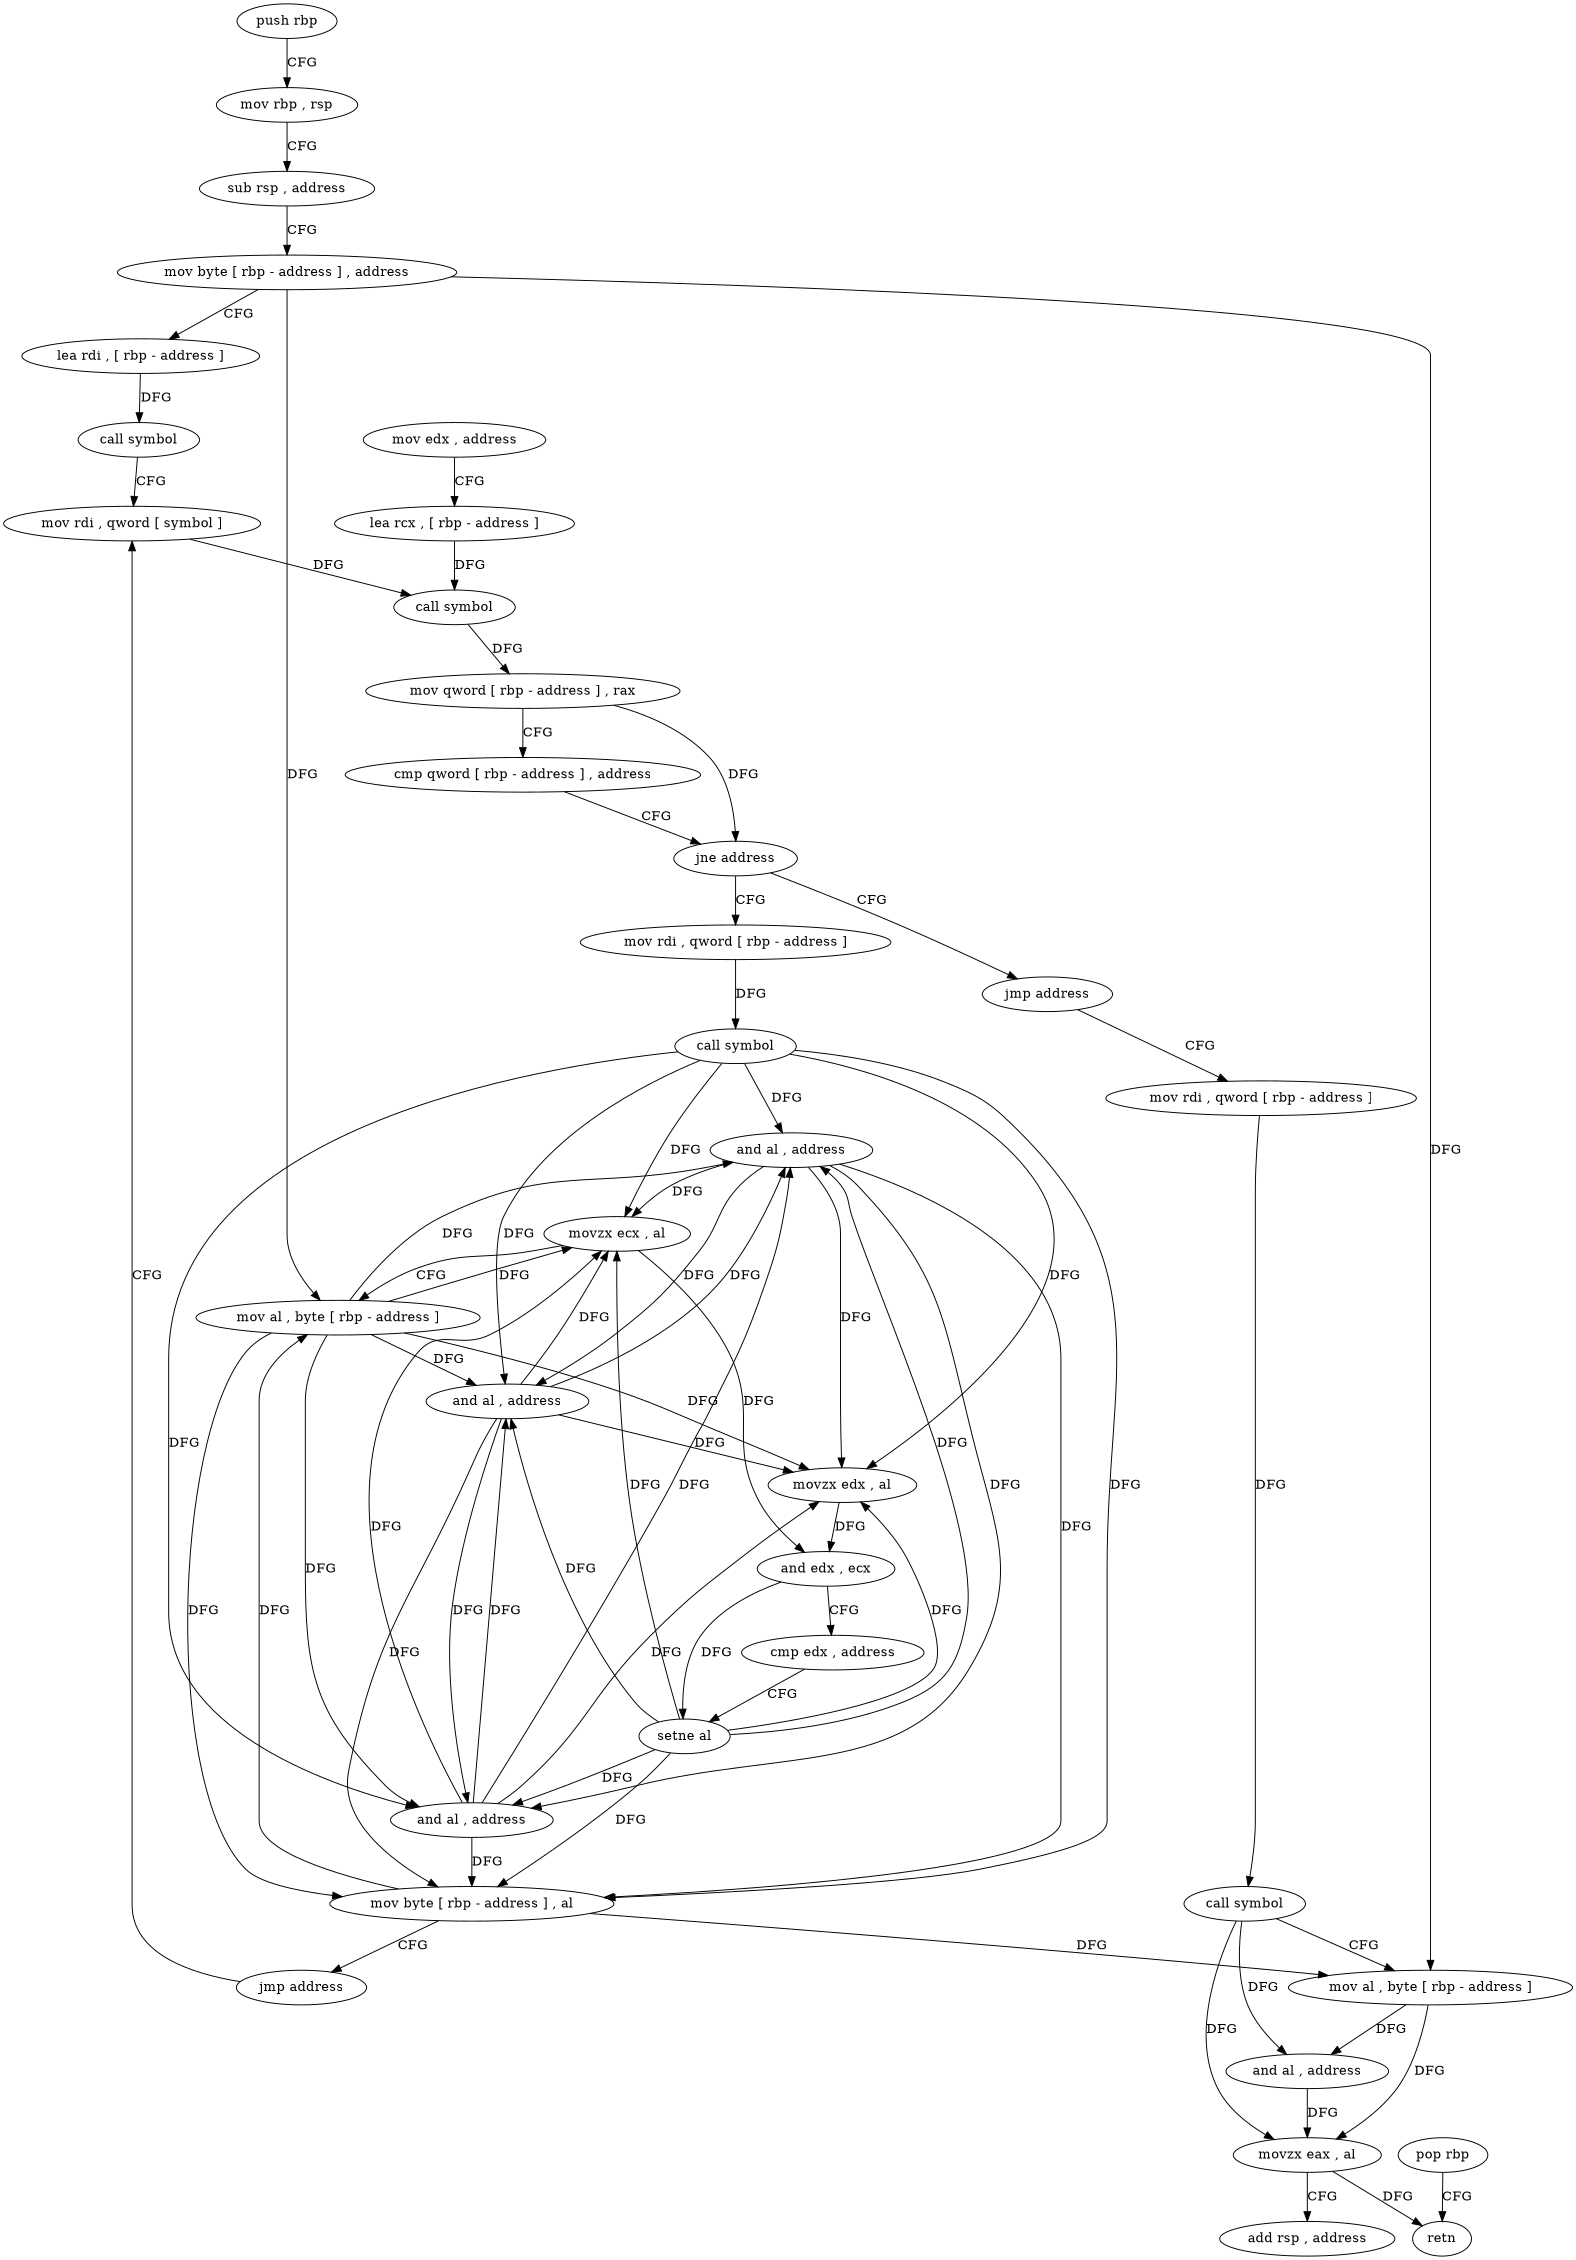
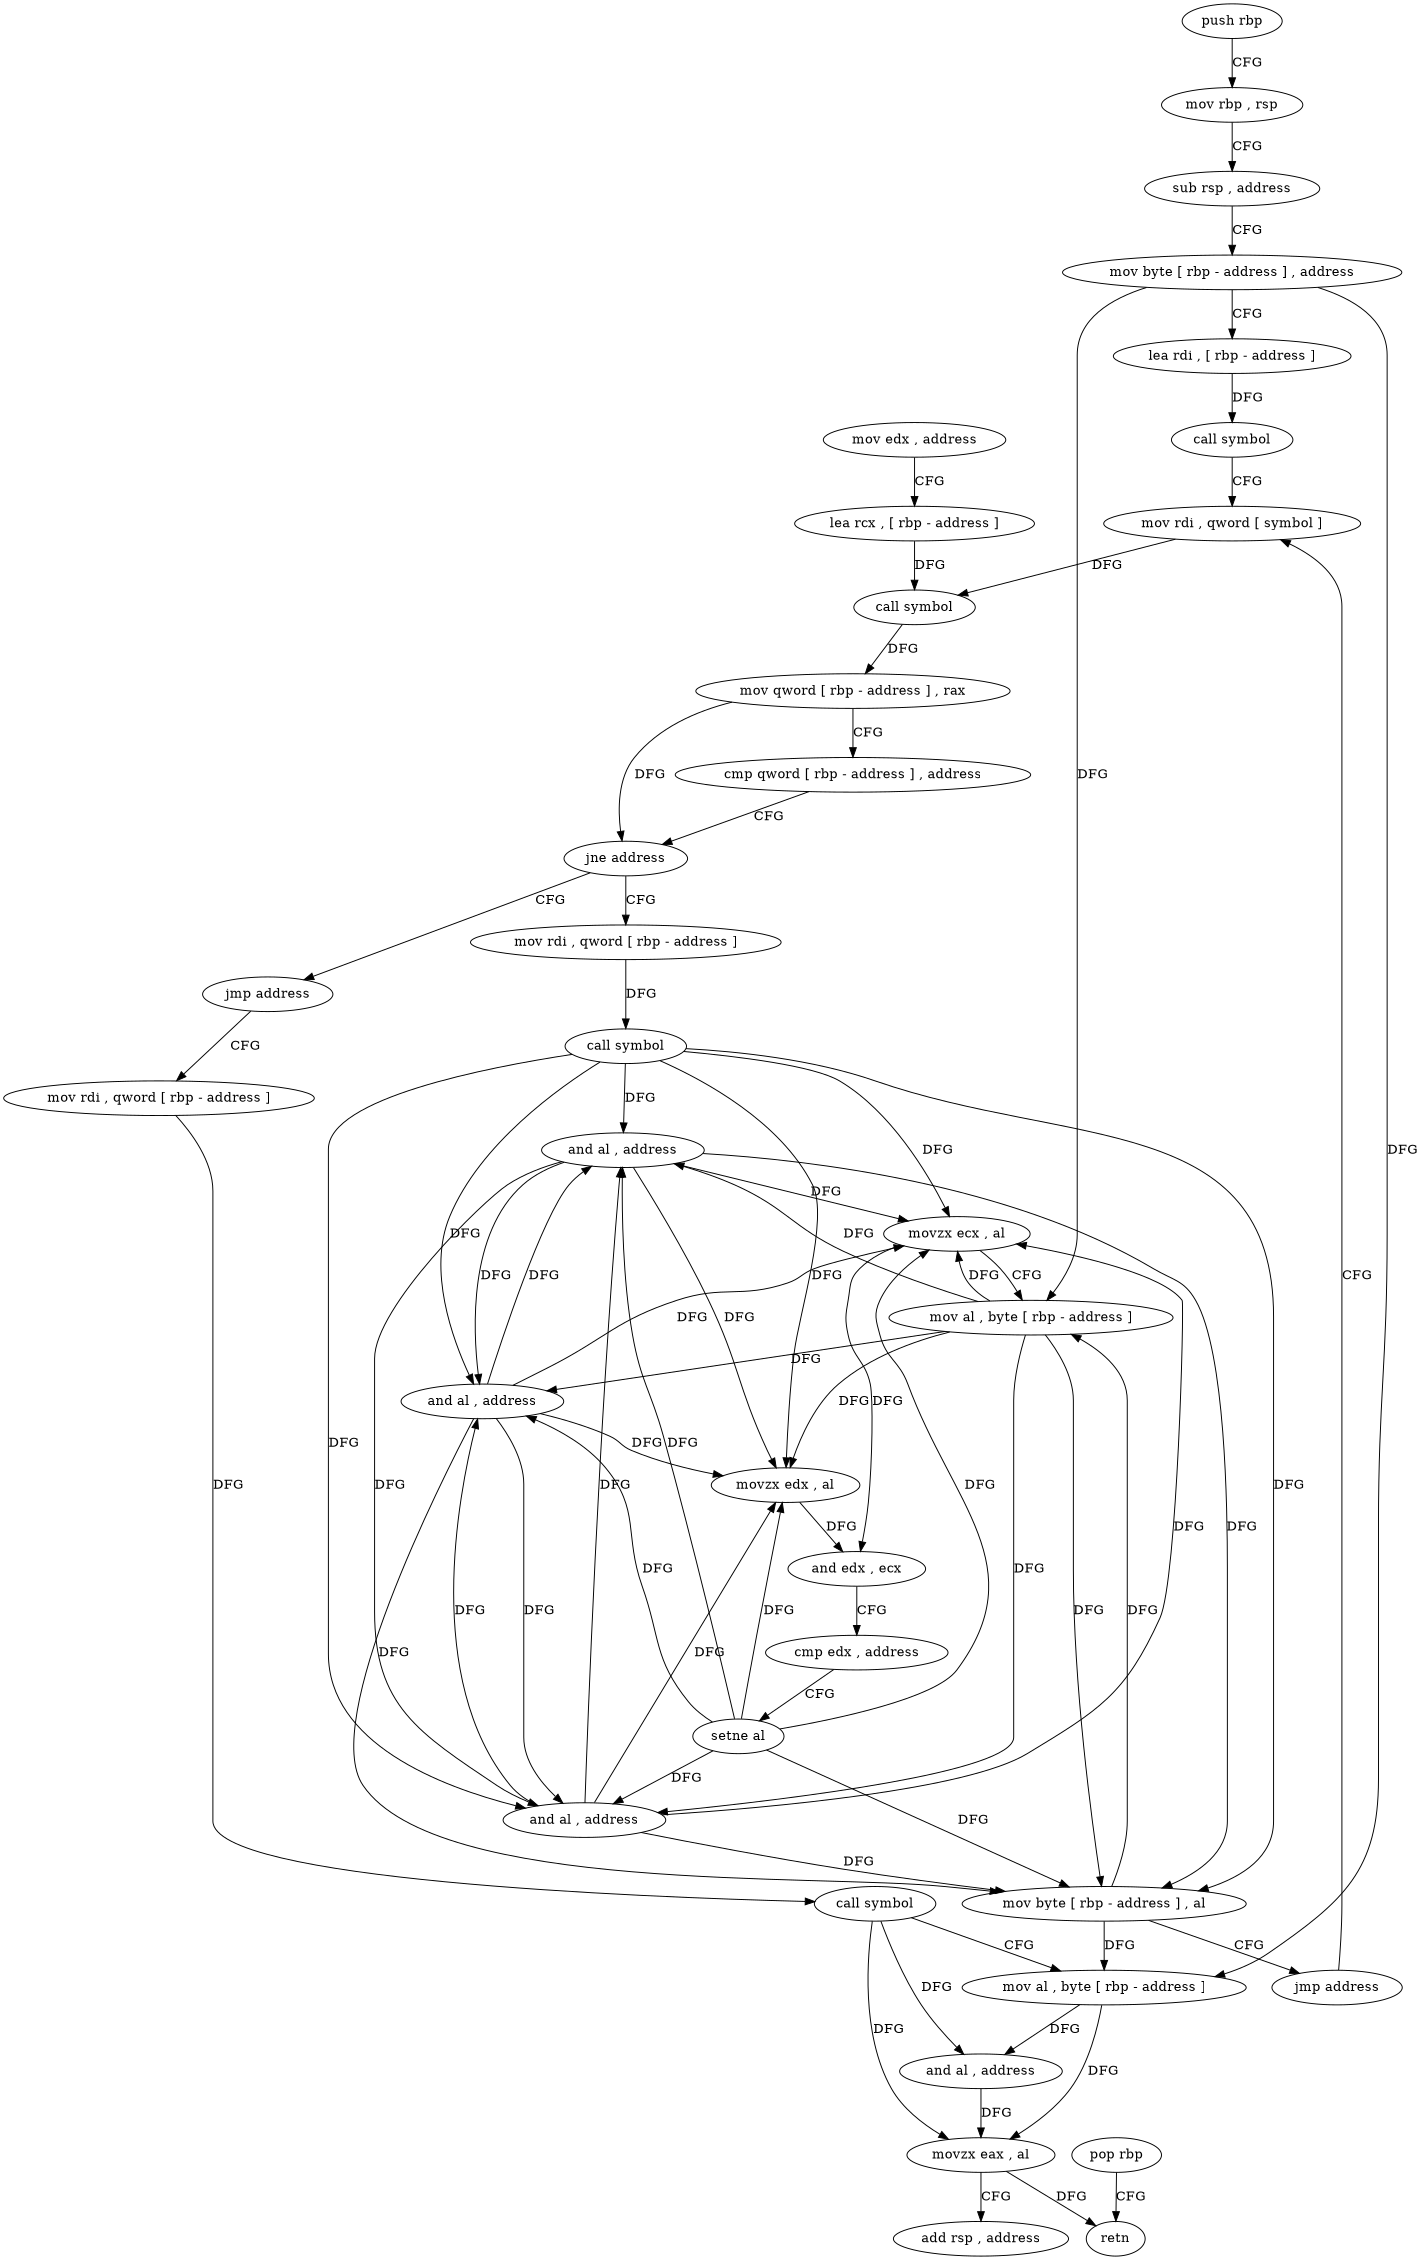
(707, 1627) -> none
